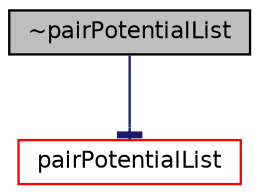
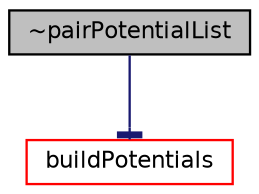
(130, 162) -> (130, 162)
